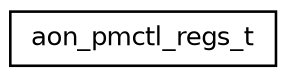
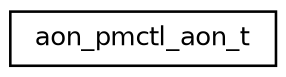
(143, 39) -> (143, 39)
